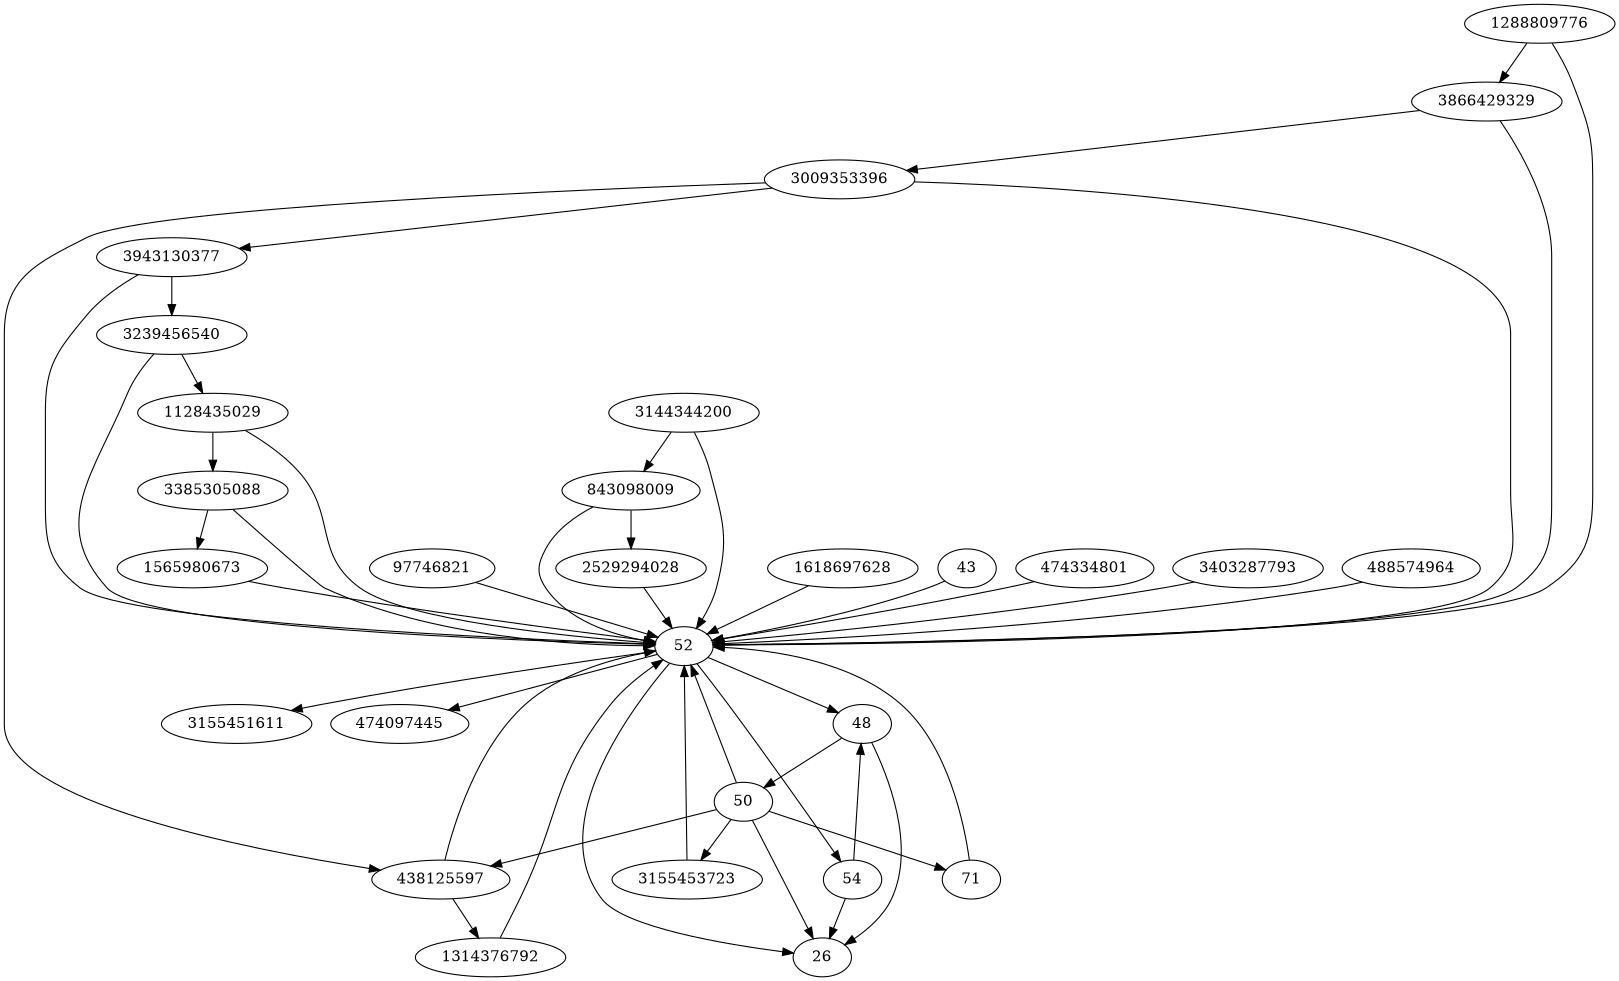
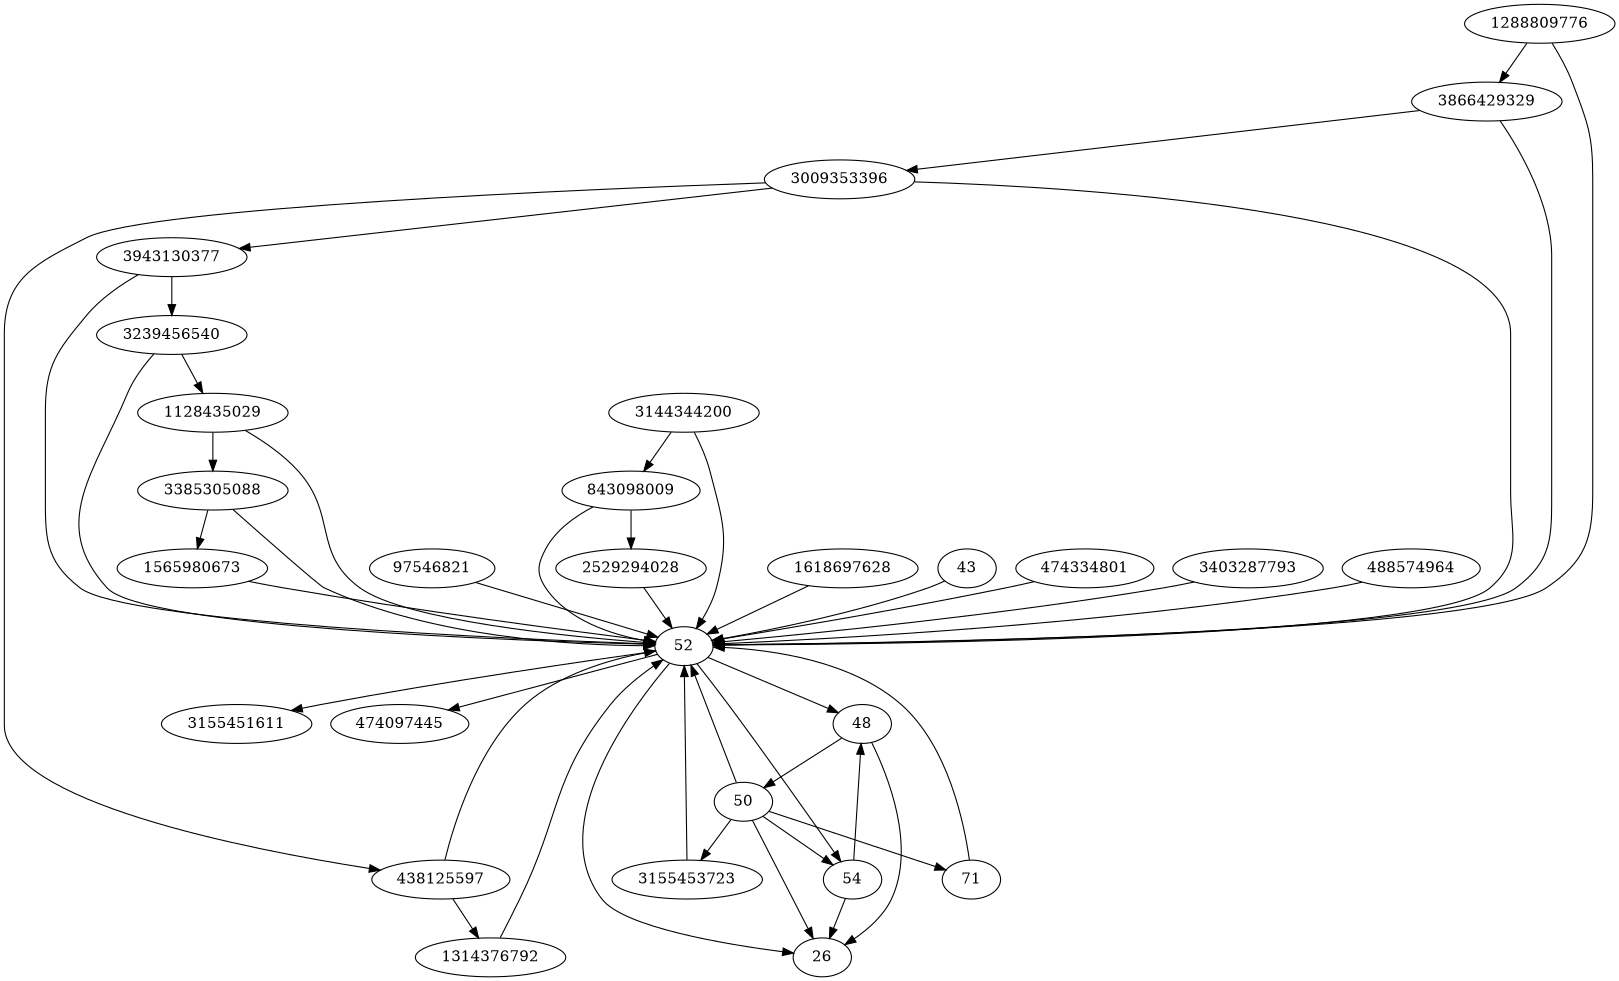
(432, 568) -> (432, 568)
(609, 836) -> (793, 838)
